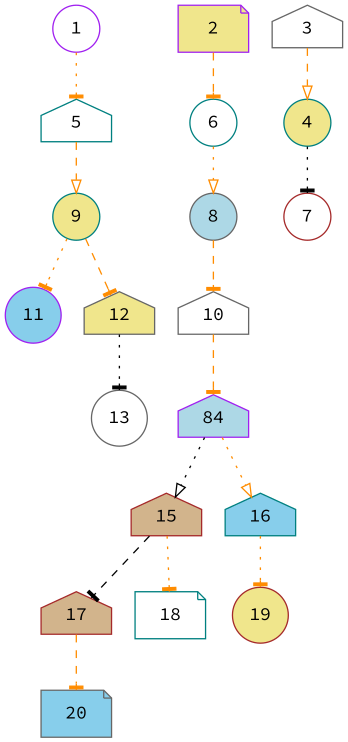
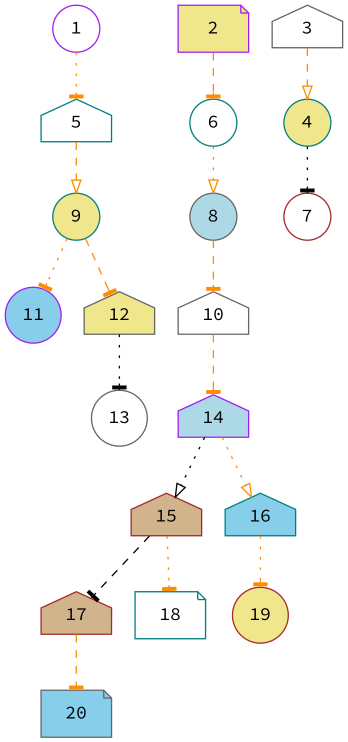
(213, 418) -> (213, 418)
